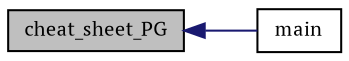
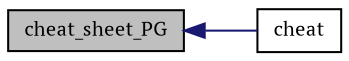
(299, 31) -> (299, 31)
